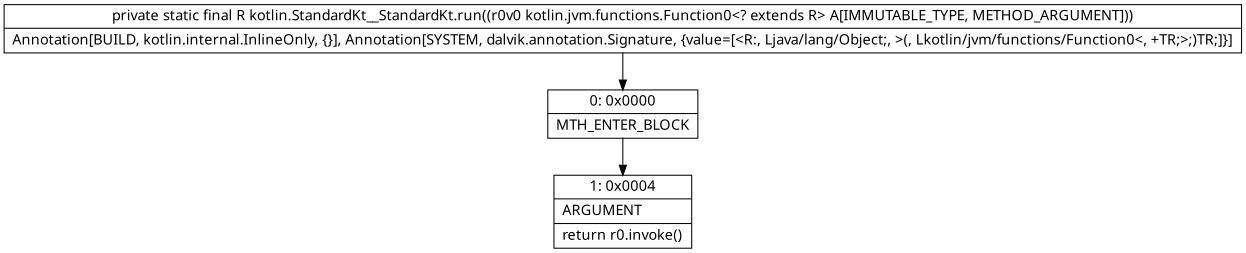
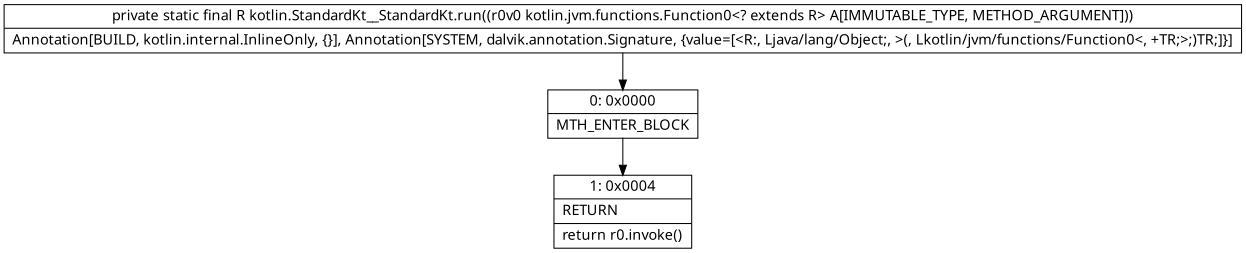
(602, 211) -> (590, 211)
